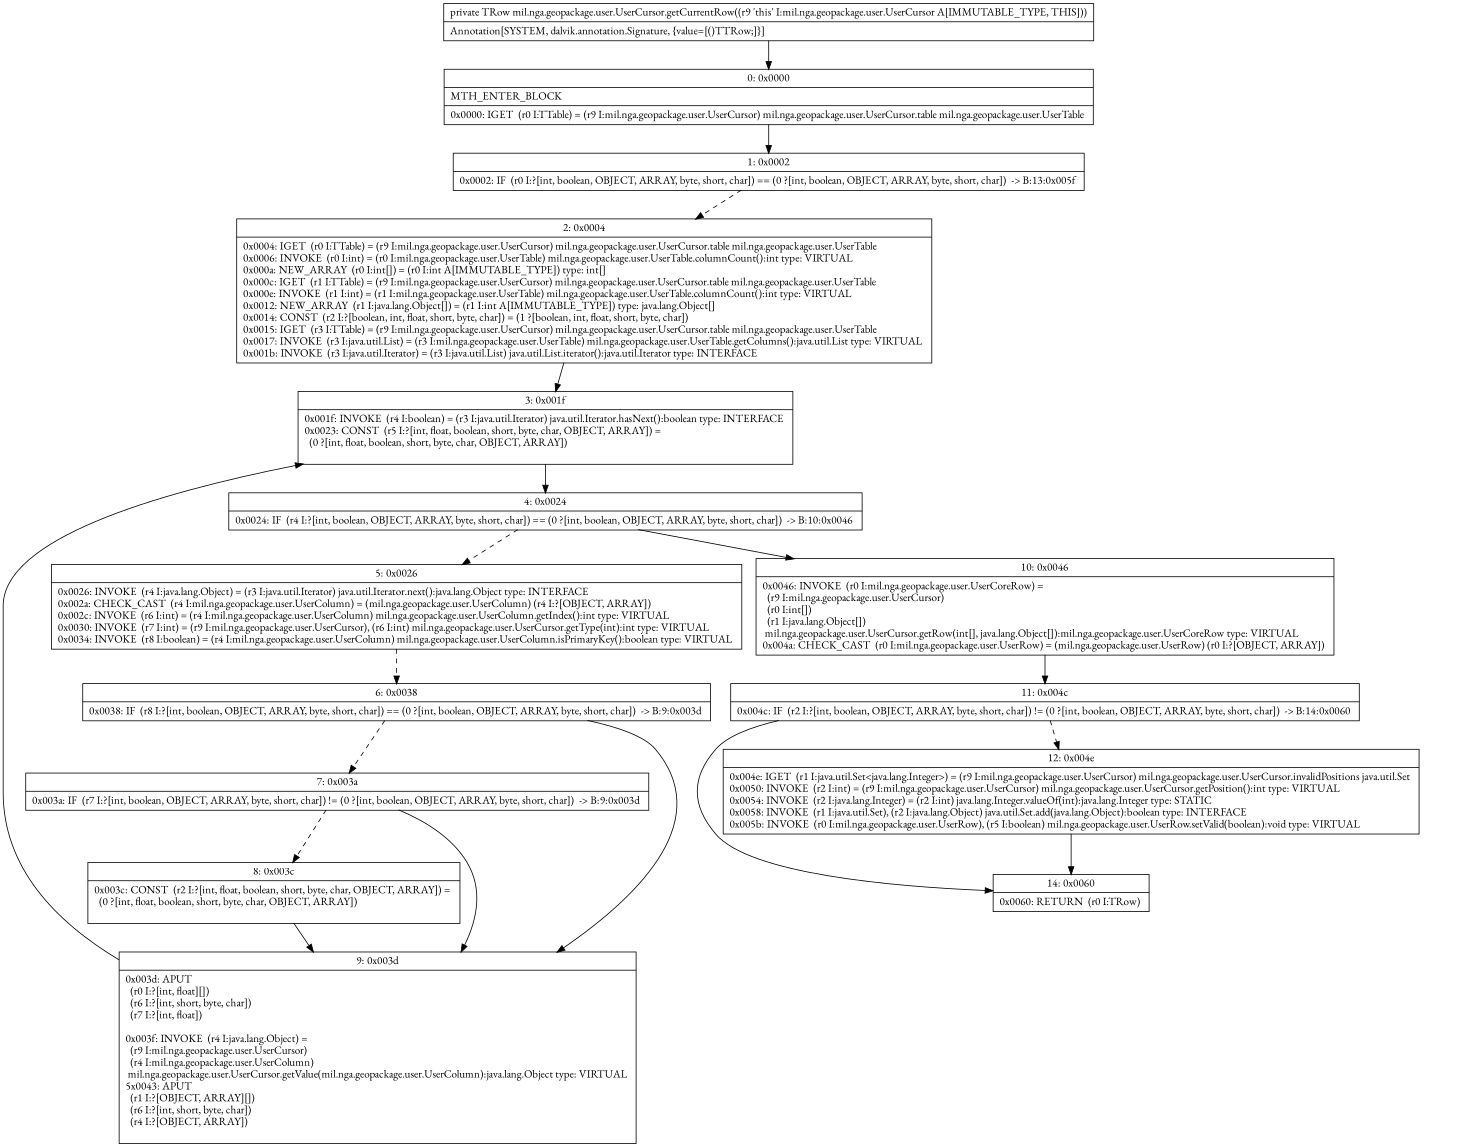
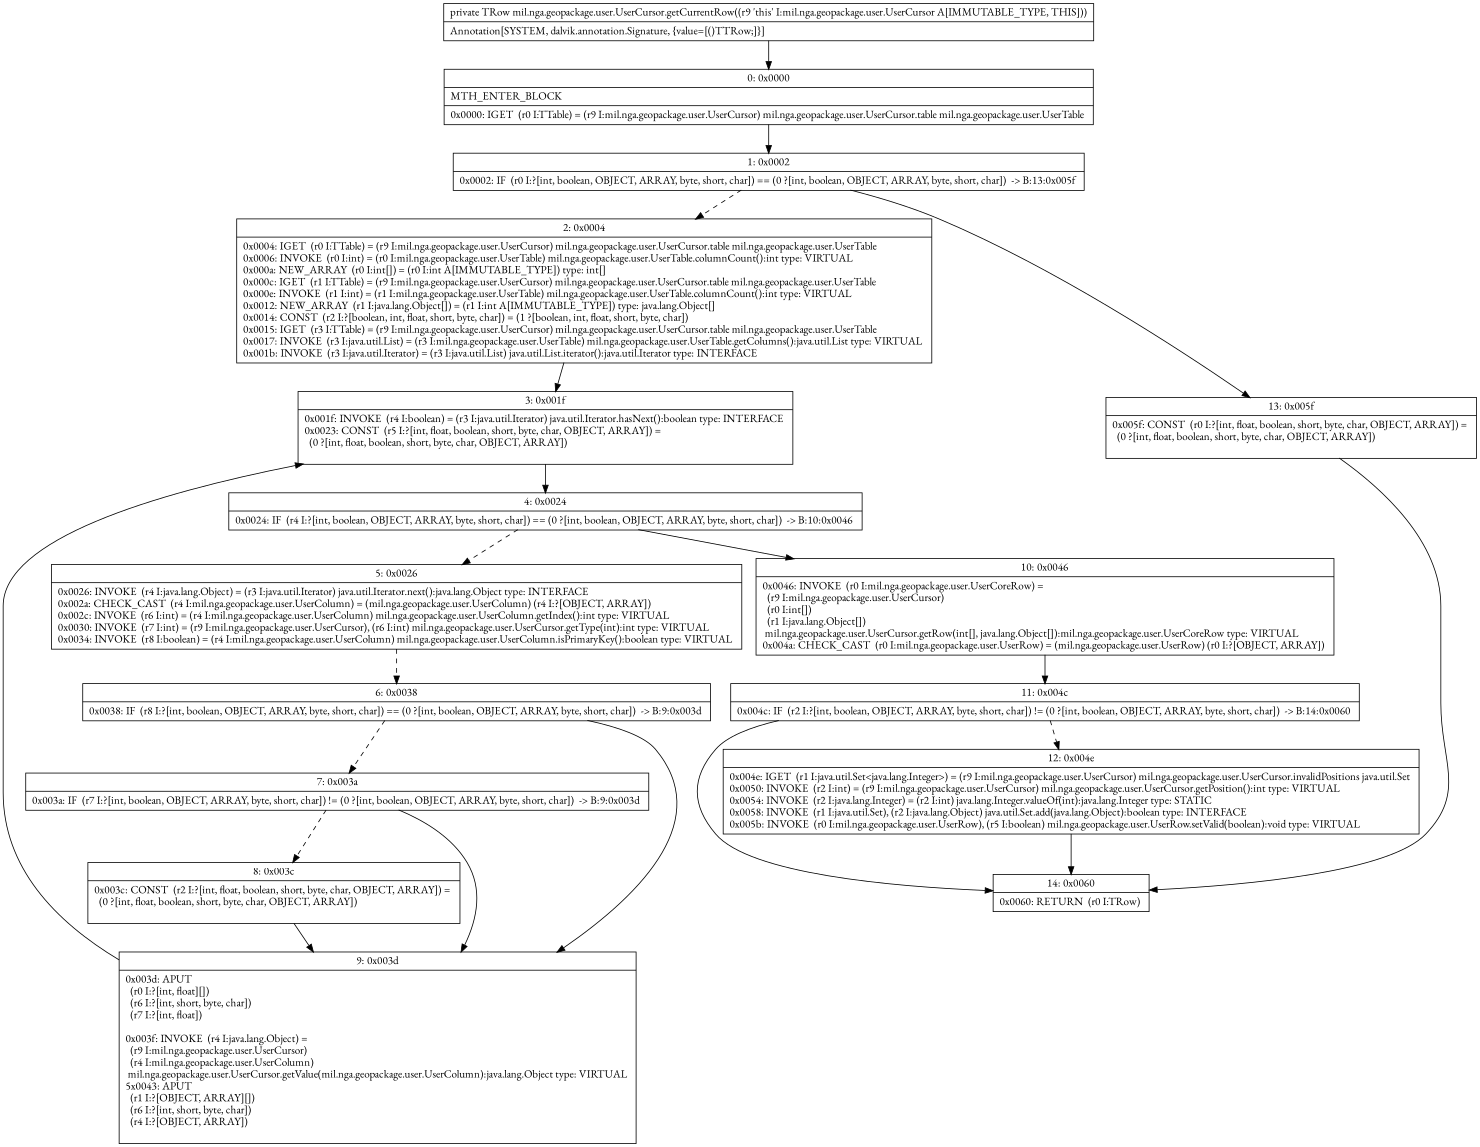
none -> (1291, 428)
